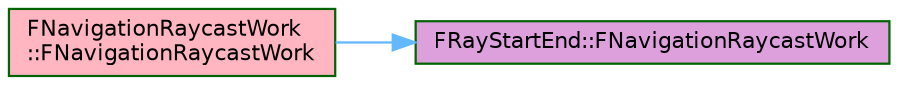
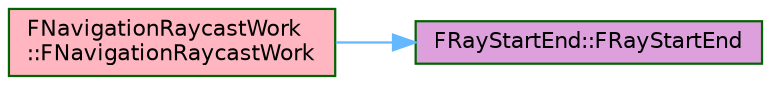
(653, 42) -> (589, 42)
